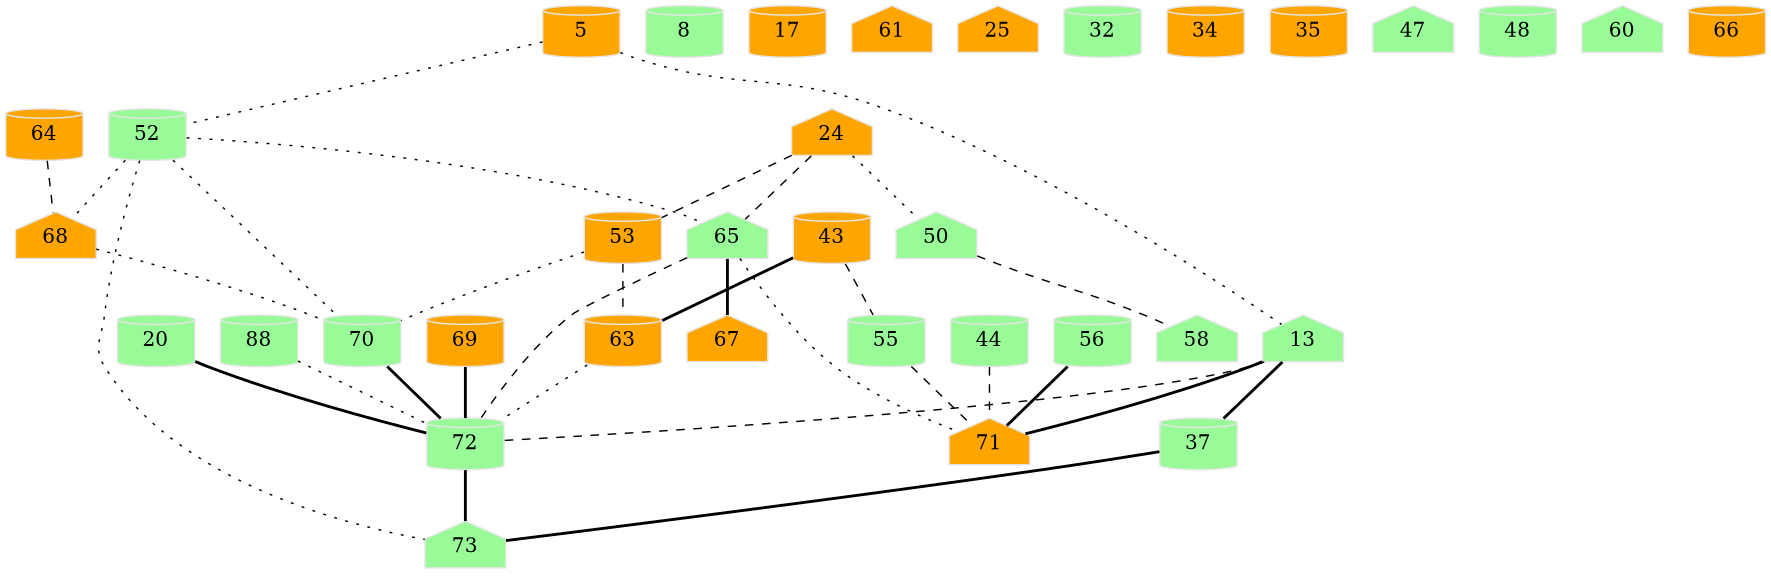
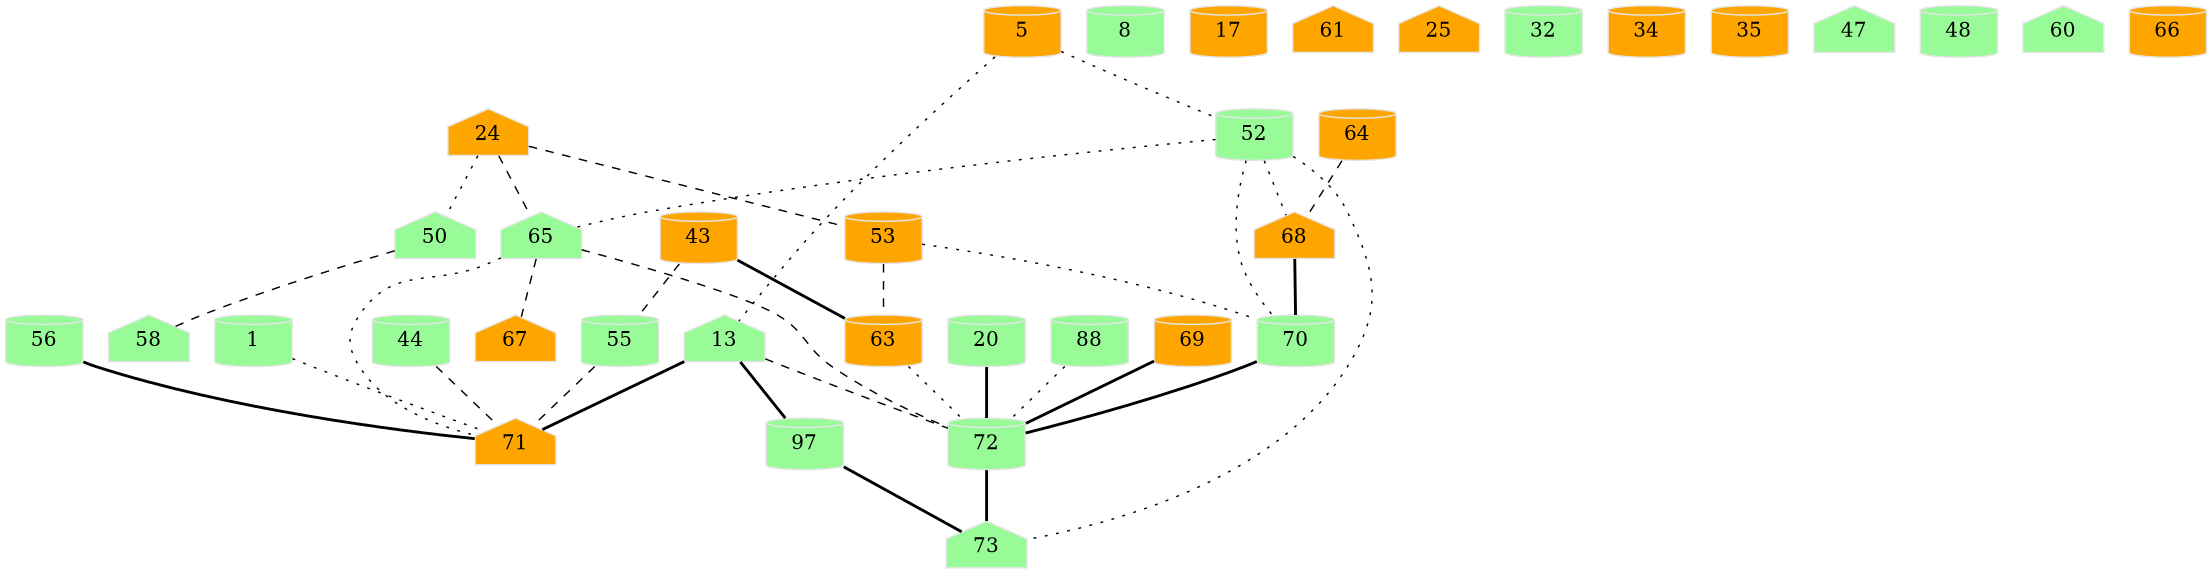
(727, 279) -> (529, 288)
(211, 281) -> (1295, 287)
none -> (253, 341)
(1199, 444) -> (805, 444)
